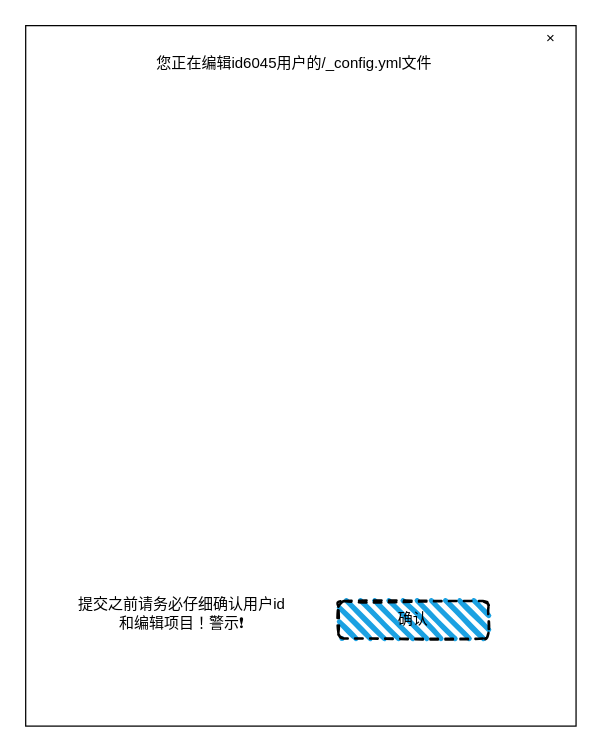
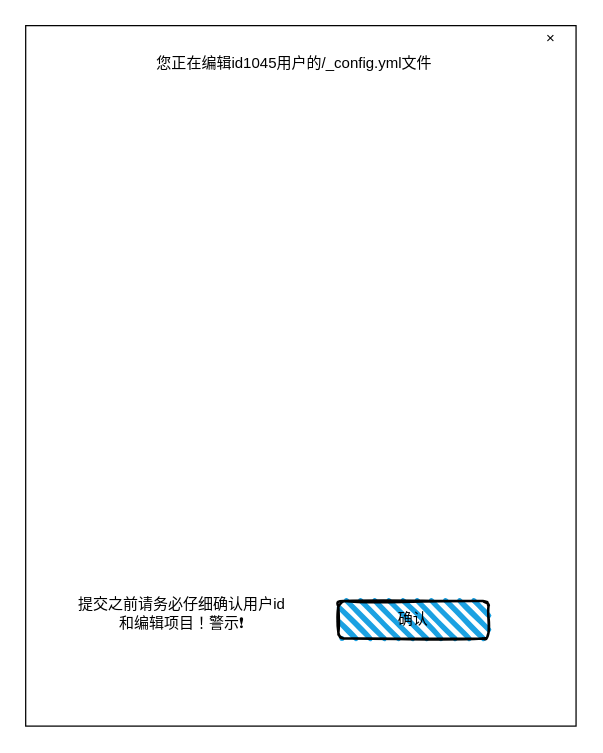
(294, 63) -> (294, 63)
(413, 619) -> (413, 619)
